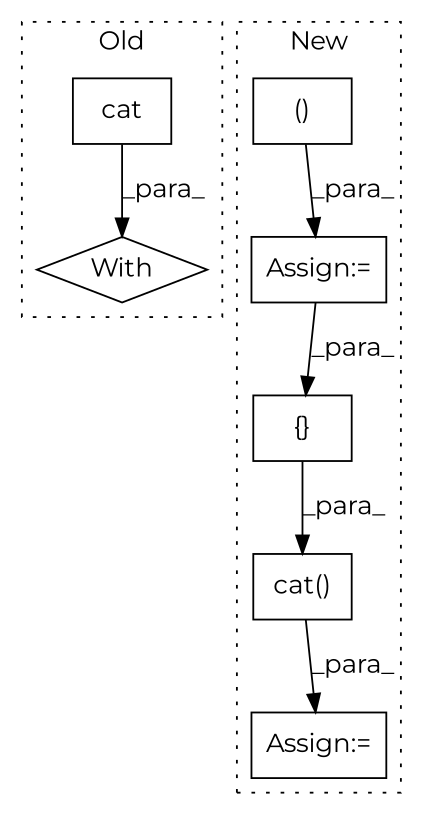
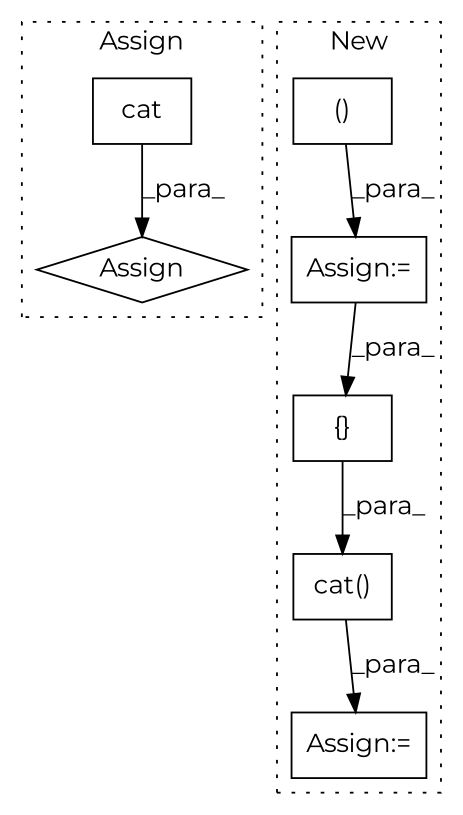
(122, 43) -> (142, 43)
(122, 270) -> (142, 270)
